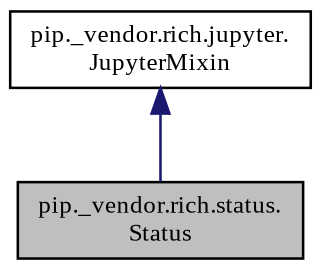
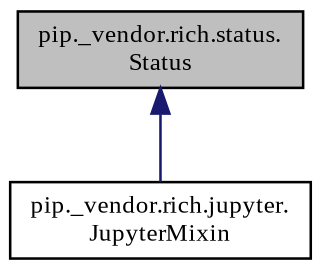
(160, 148) -> (160, 148)
